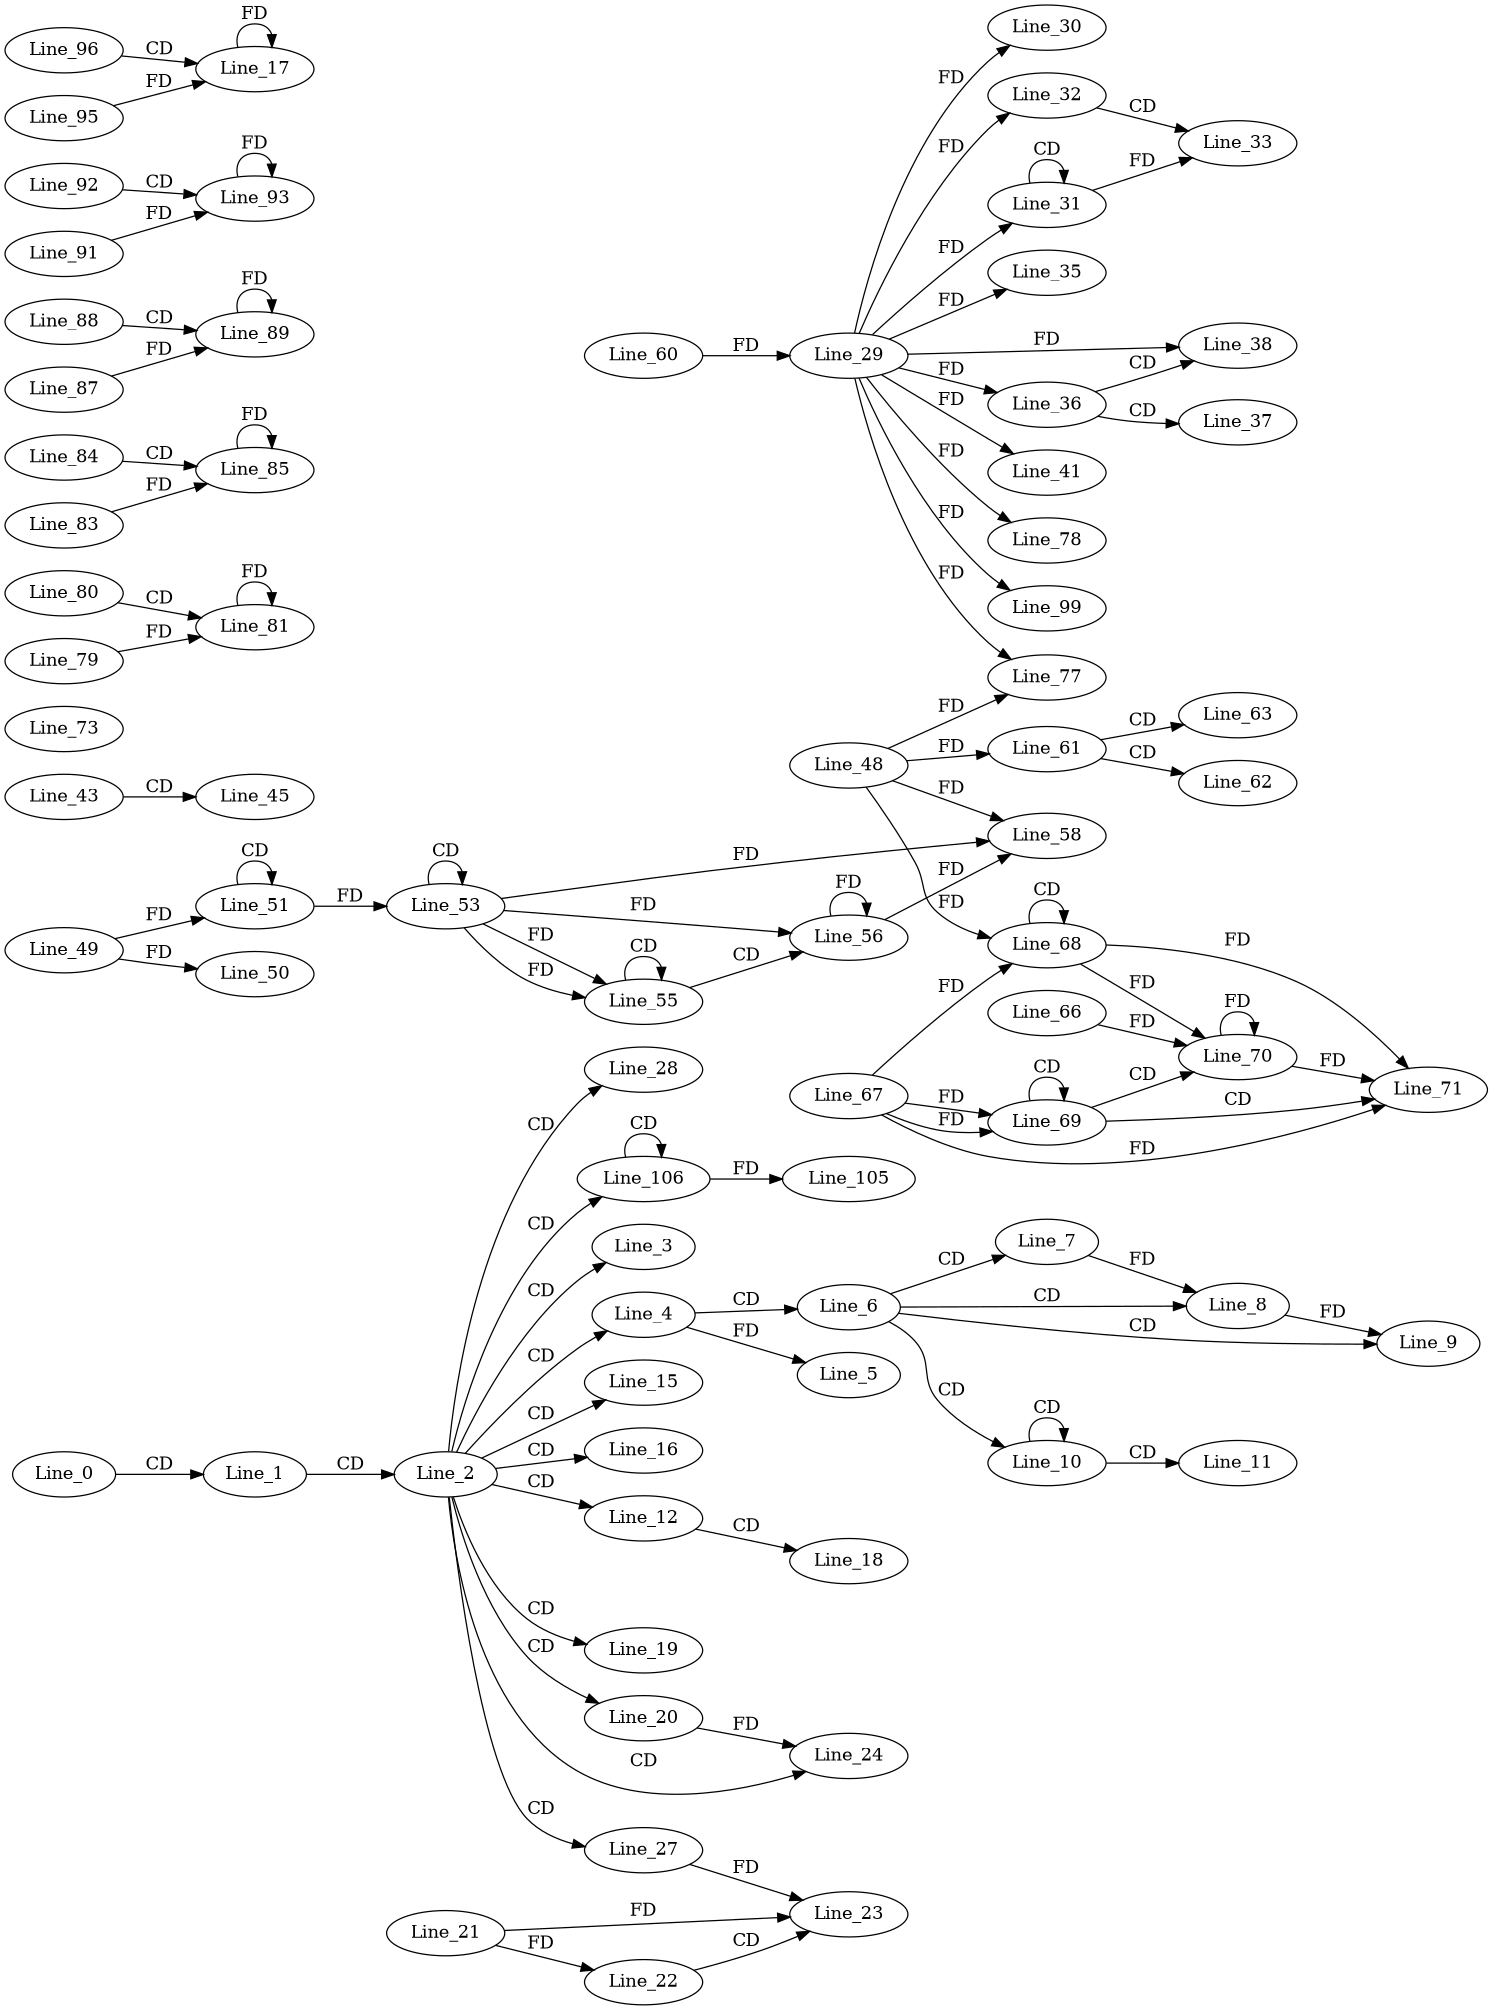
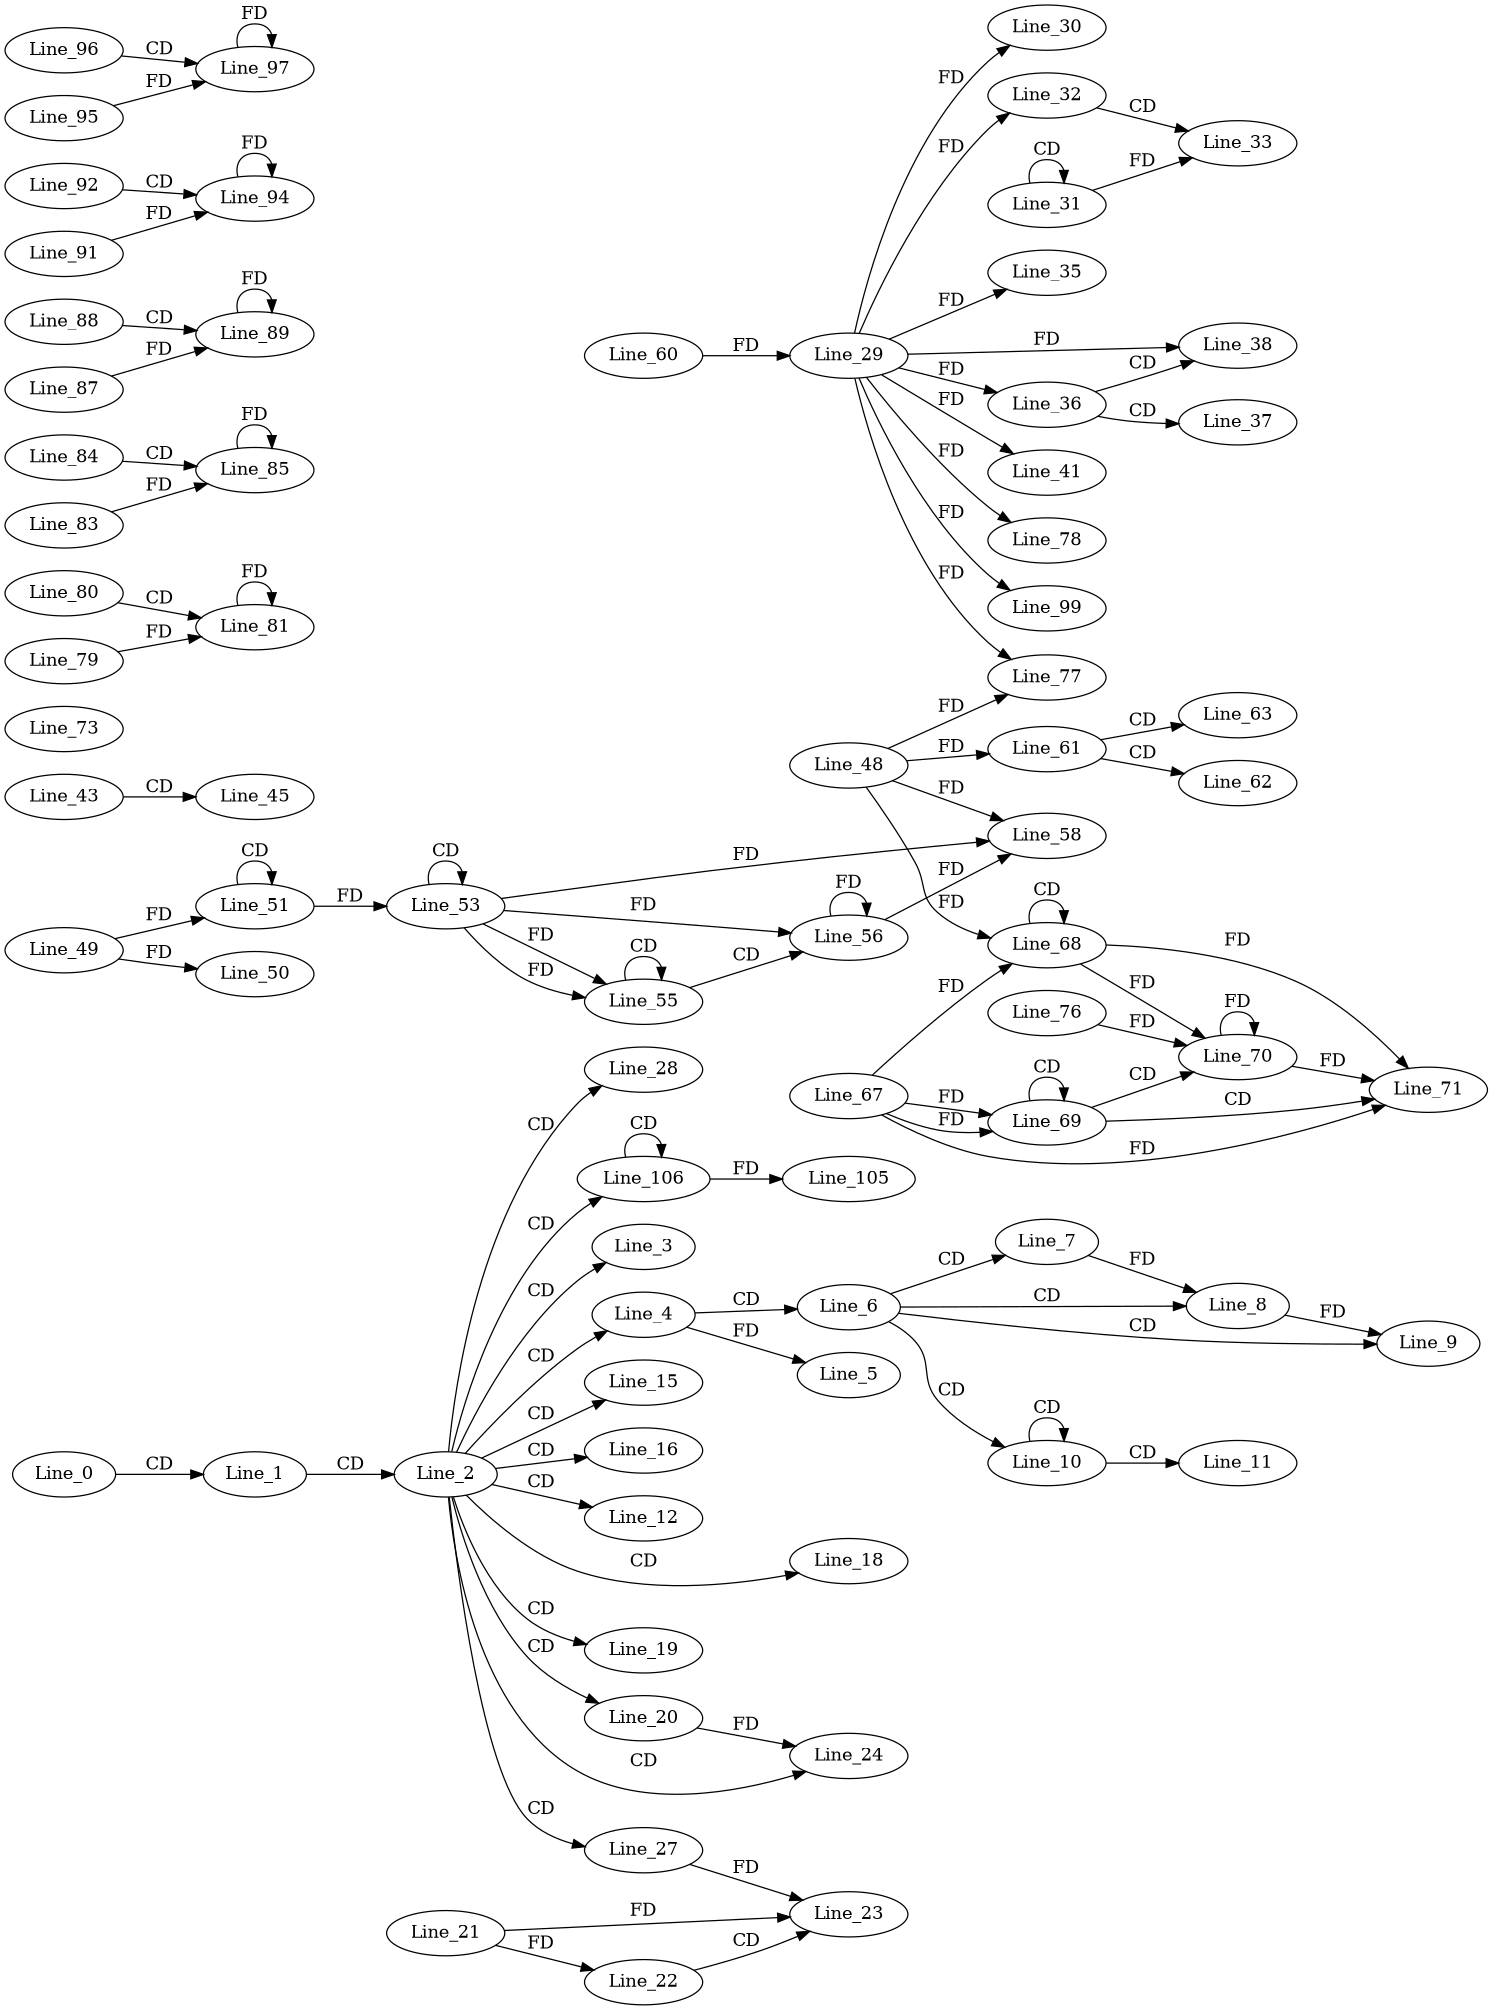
(255, 69) -> (255, 69)
(255, 199) -> (255, 199)
(935, 280) -> none
(1047, 1013) -> (1047, 1013)
(740, 1538) -> (614, 1580)
